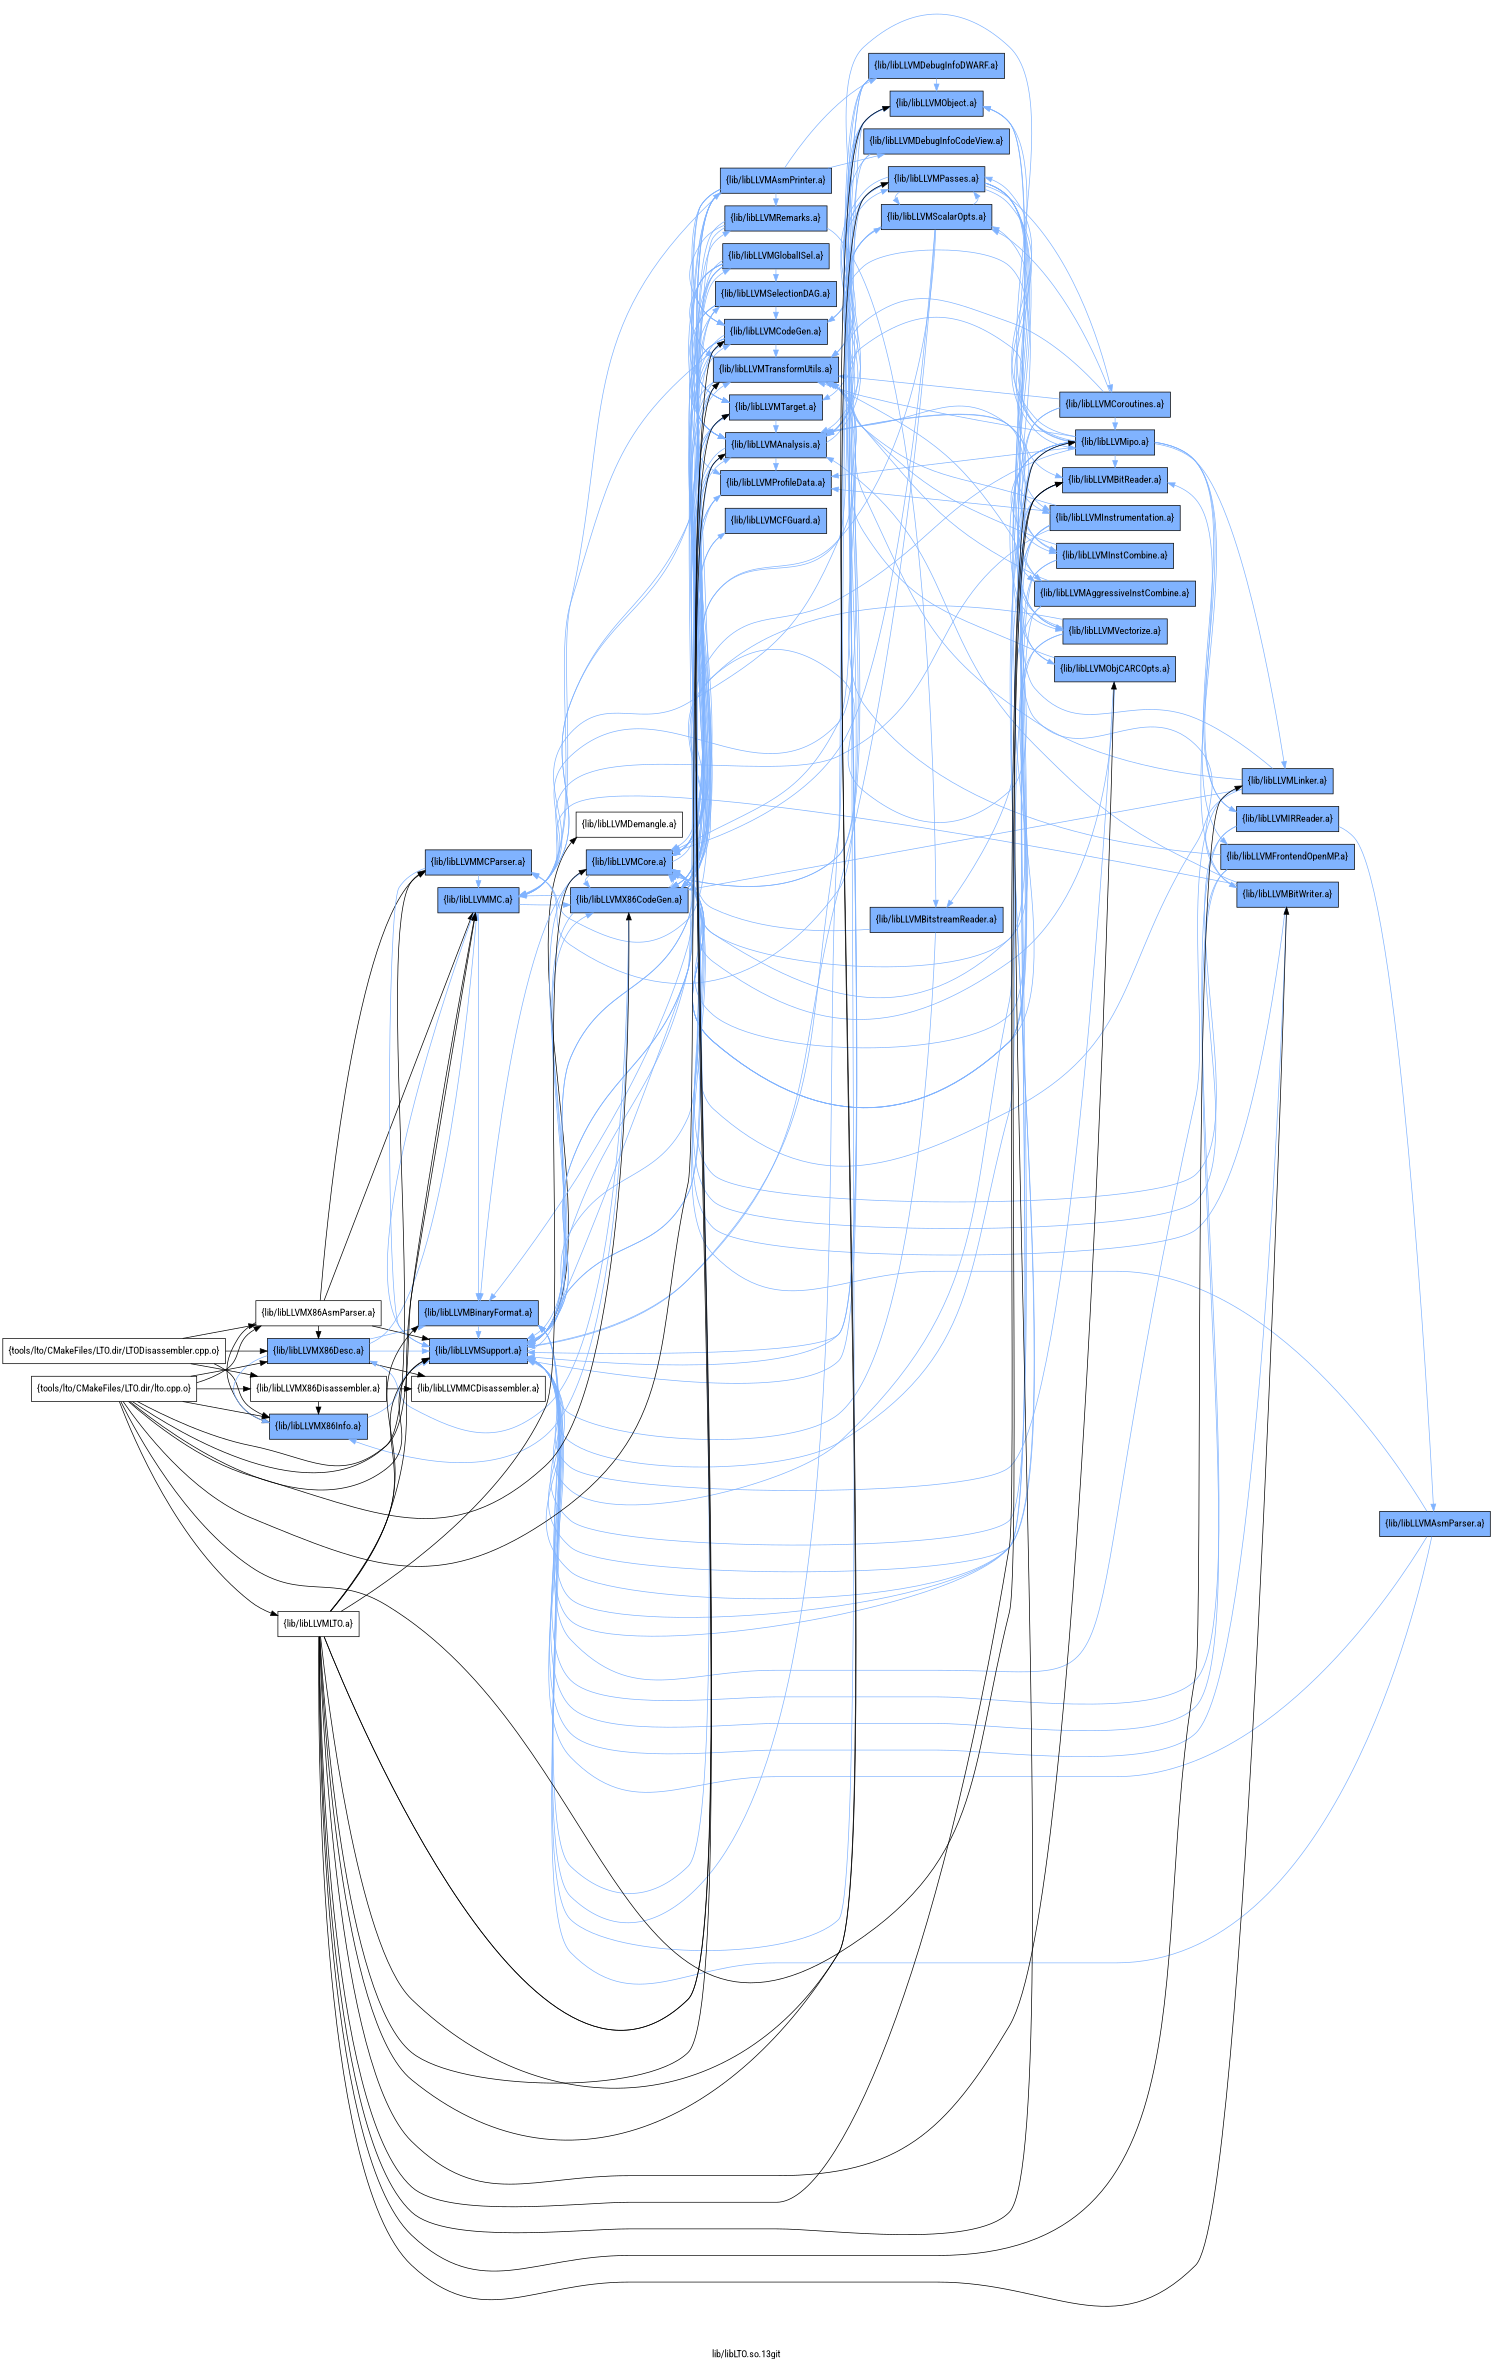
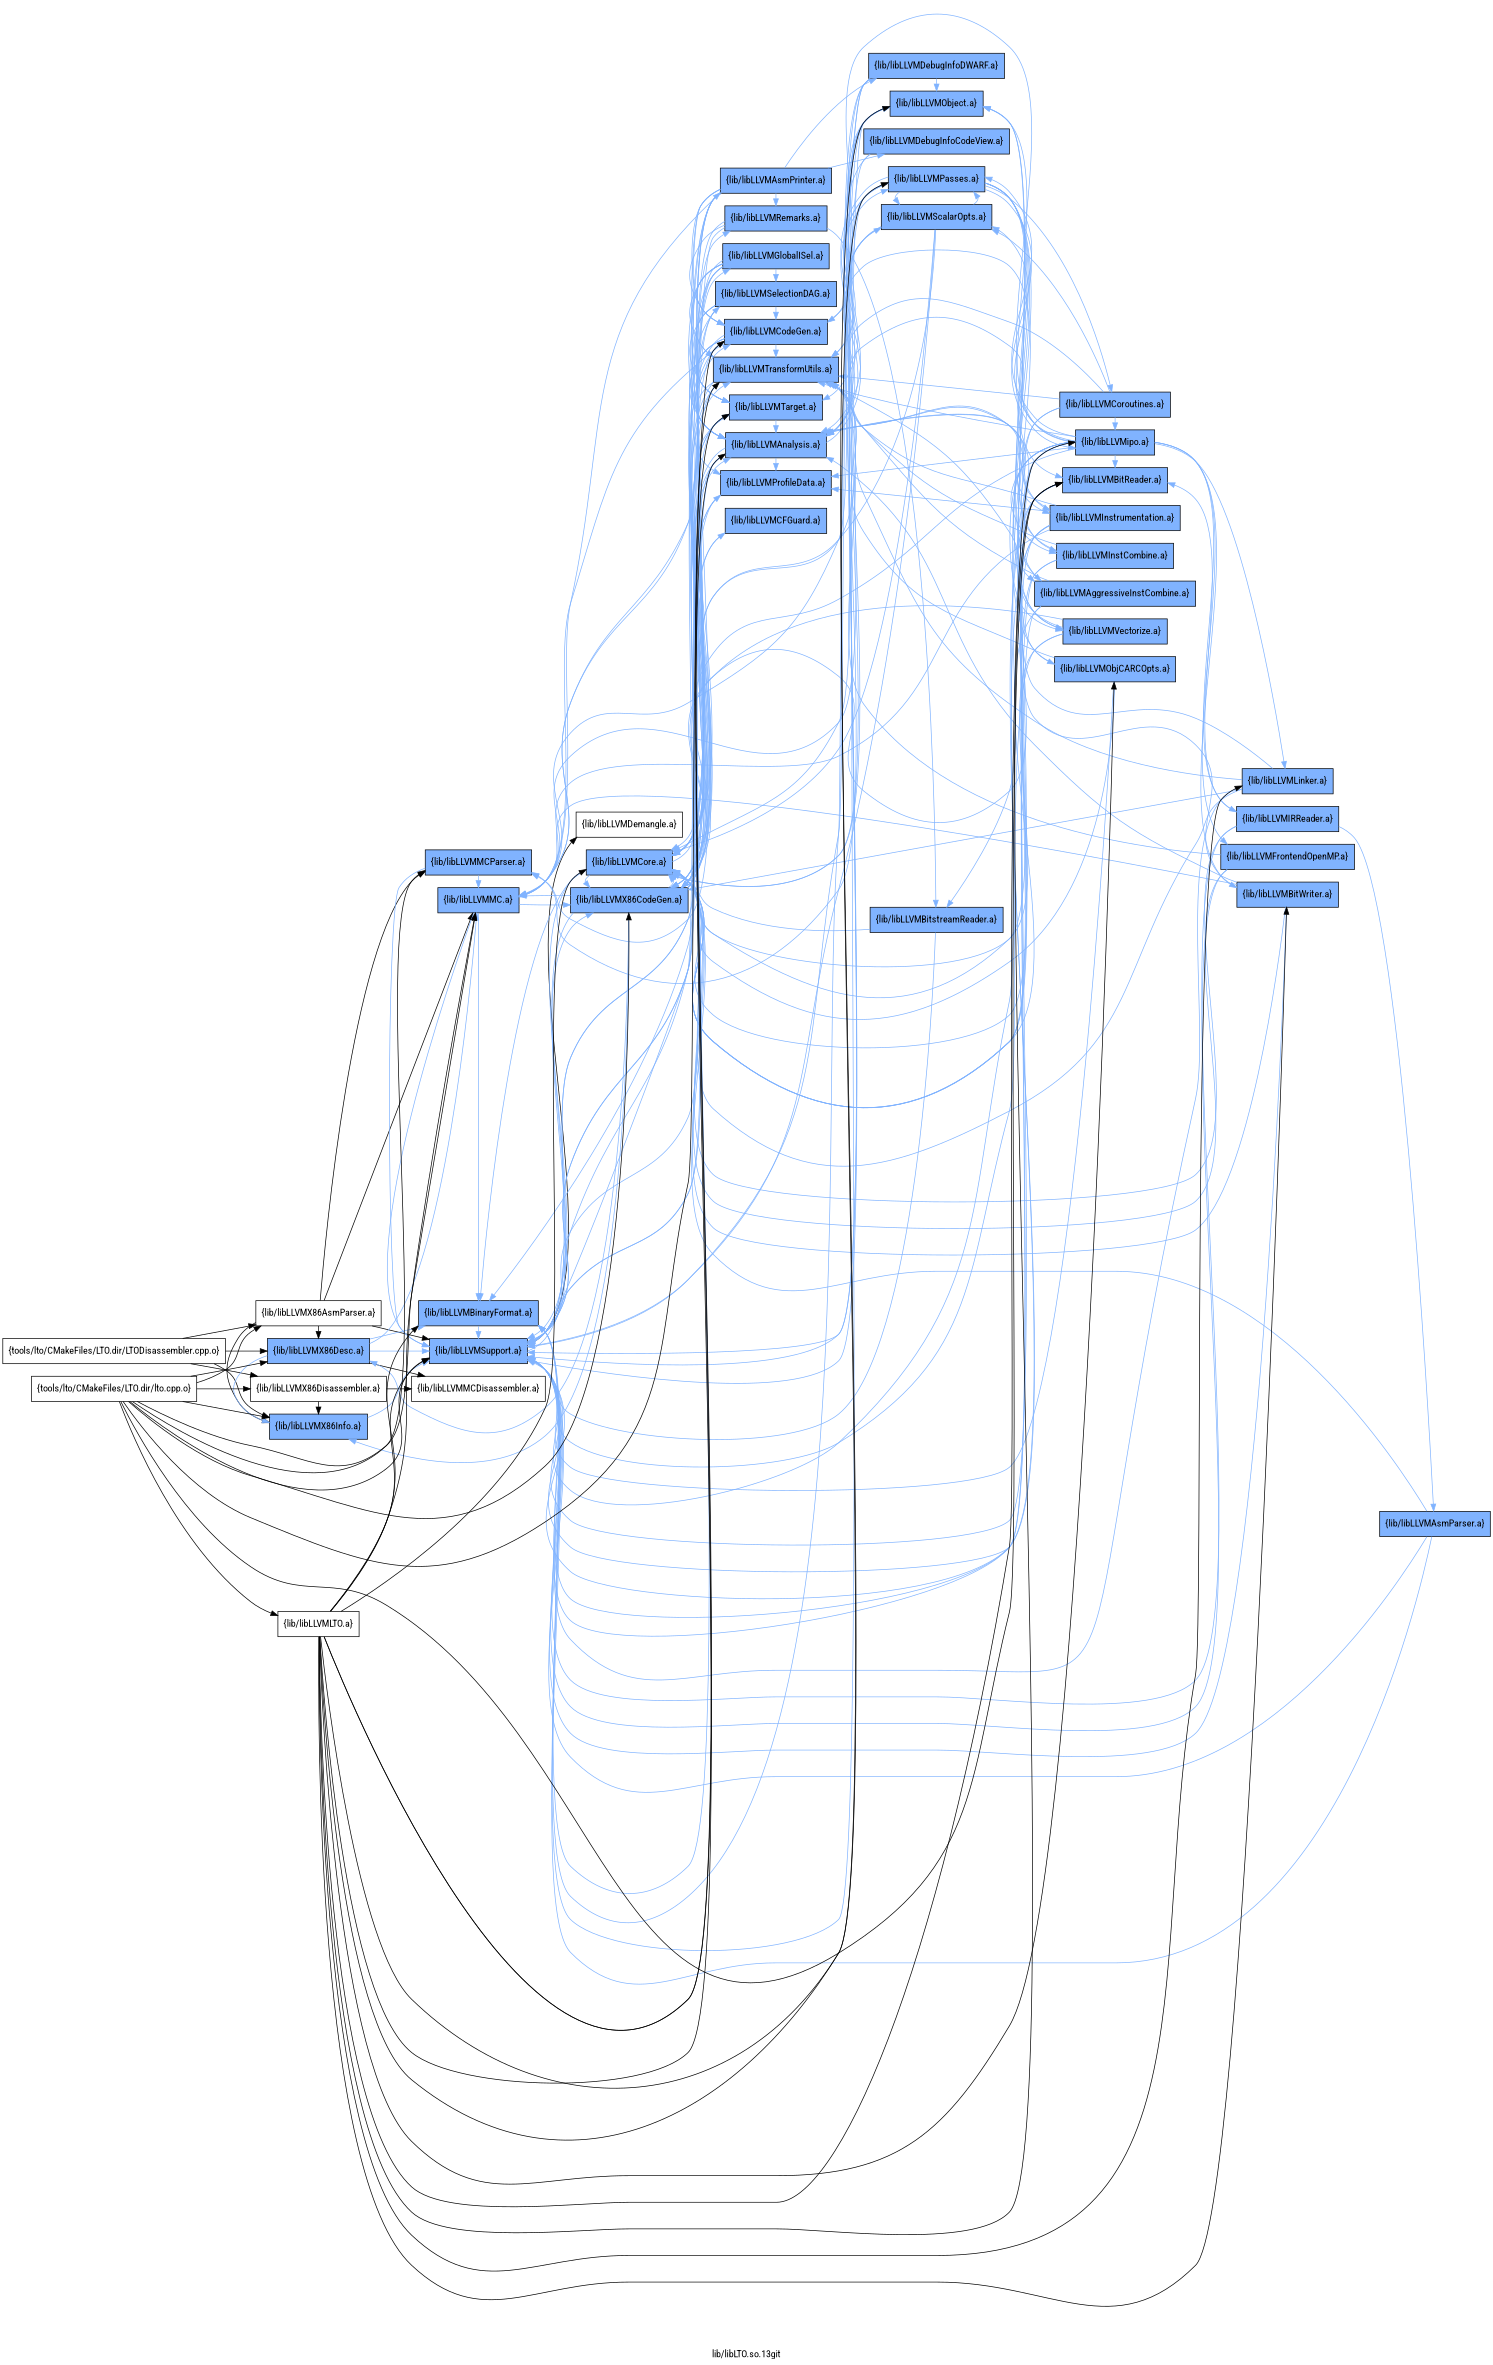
none -> (971, 409)
